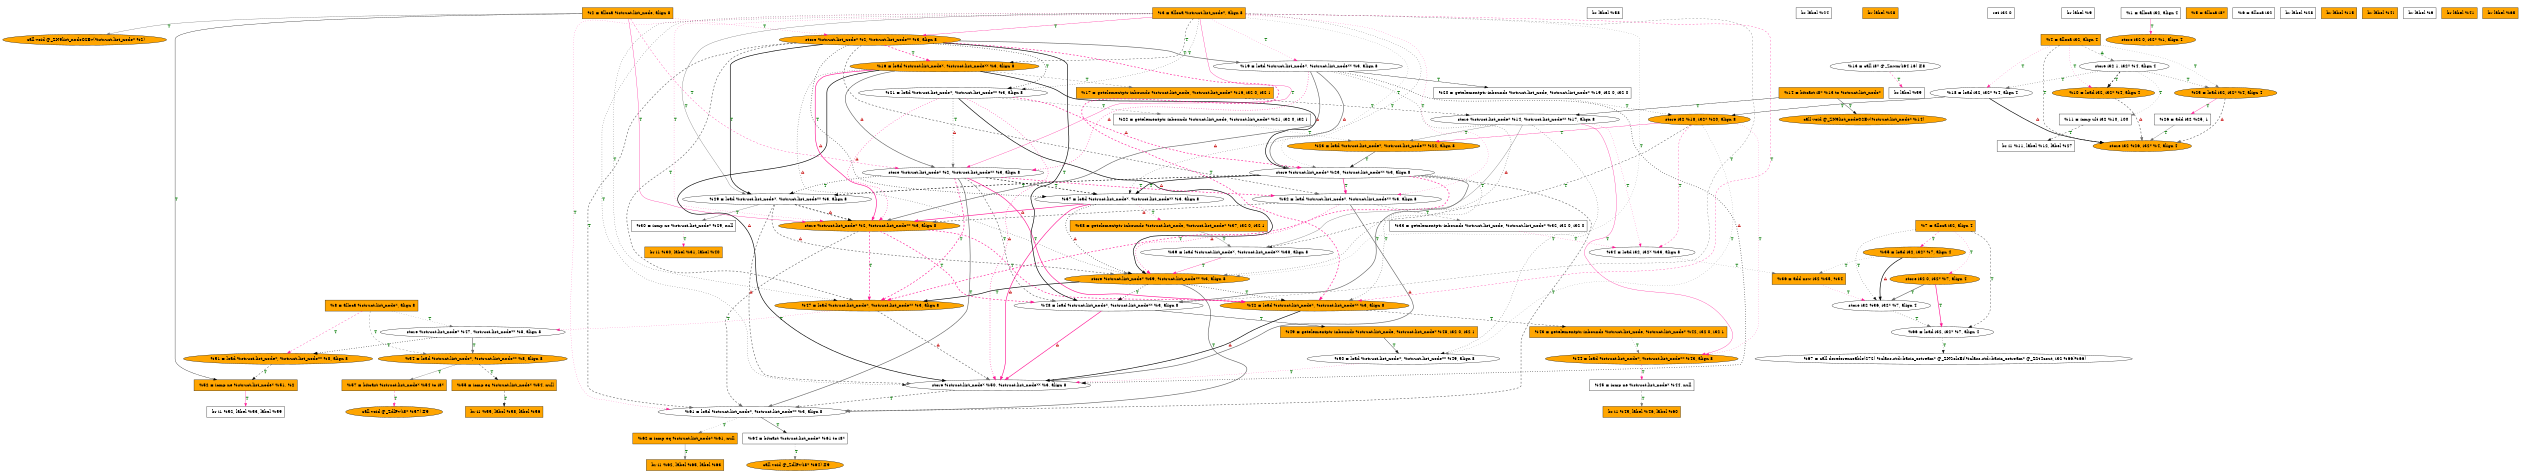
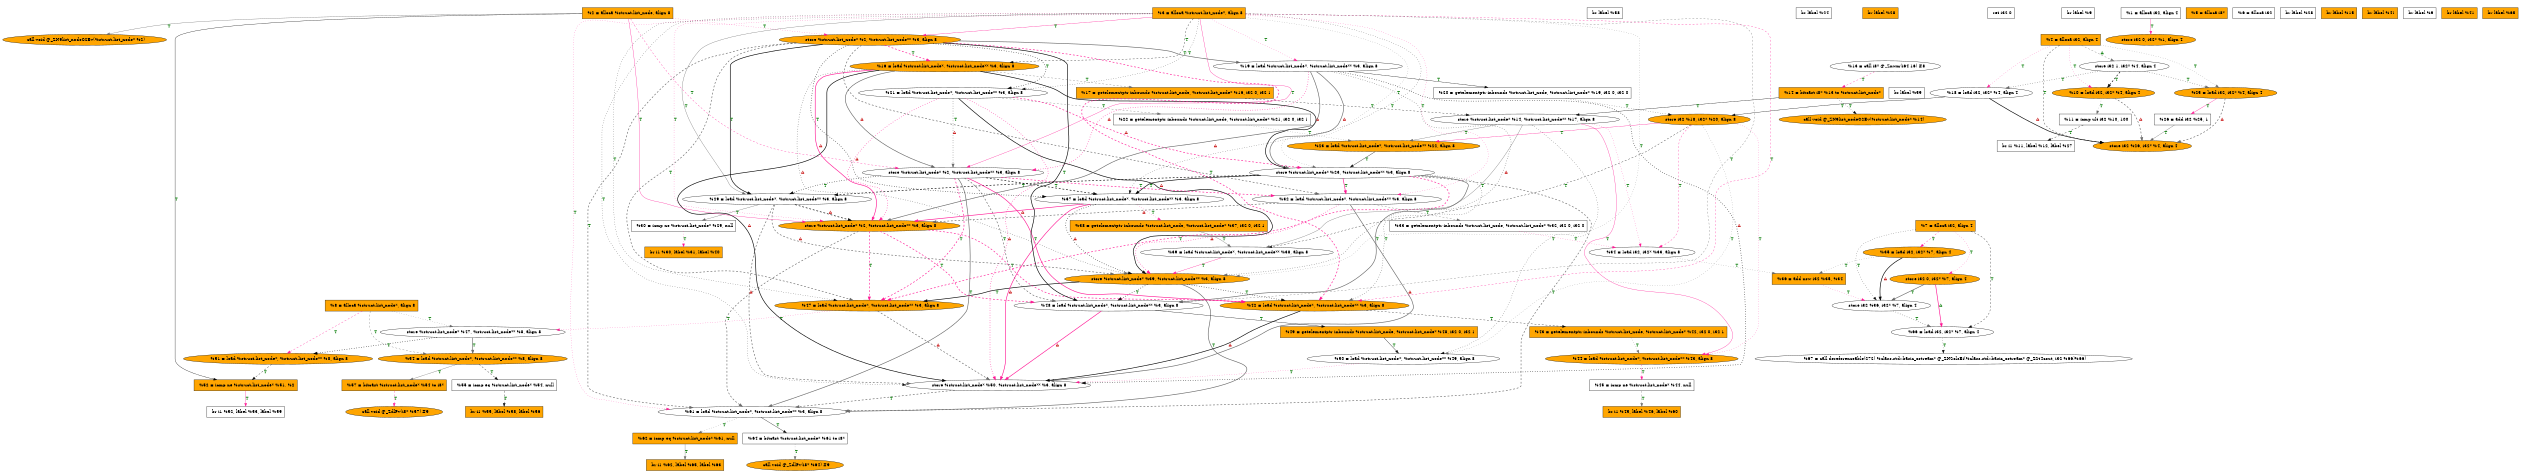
(1895, 78) -> (1860, 79)
(2159, 94) -> (2100, 105)
(1846, 106) -> (1846, 106)
(1941, 306) -> (1941, 306)
(504, 385) -> (504, 385)
